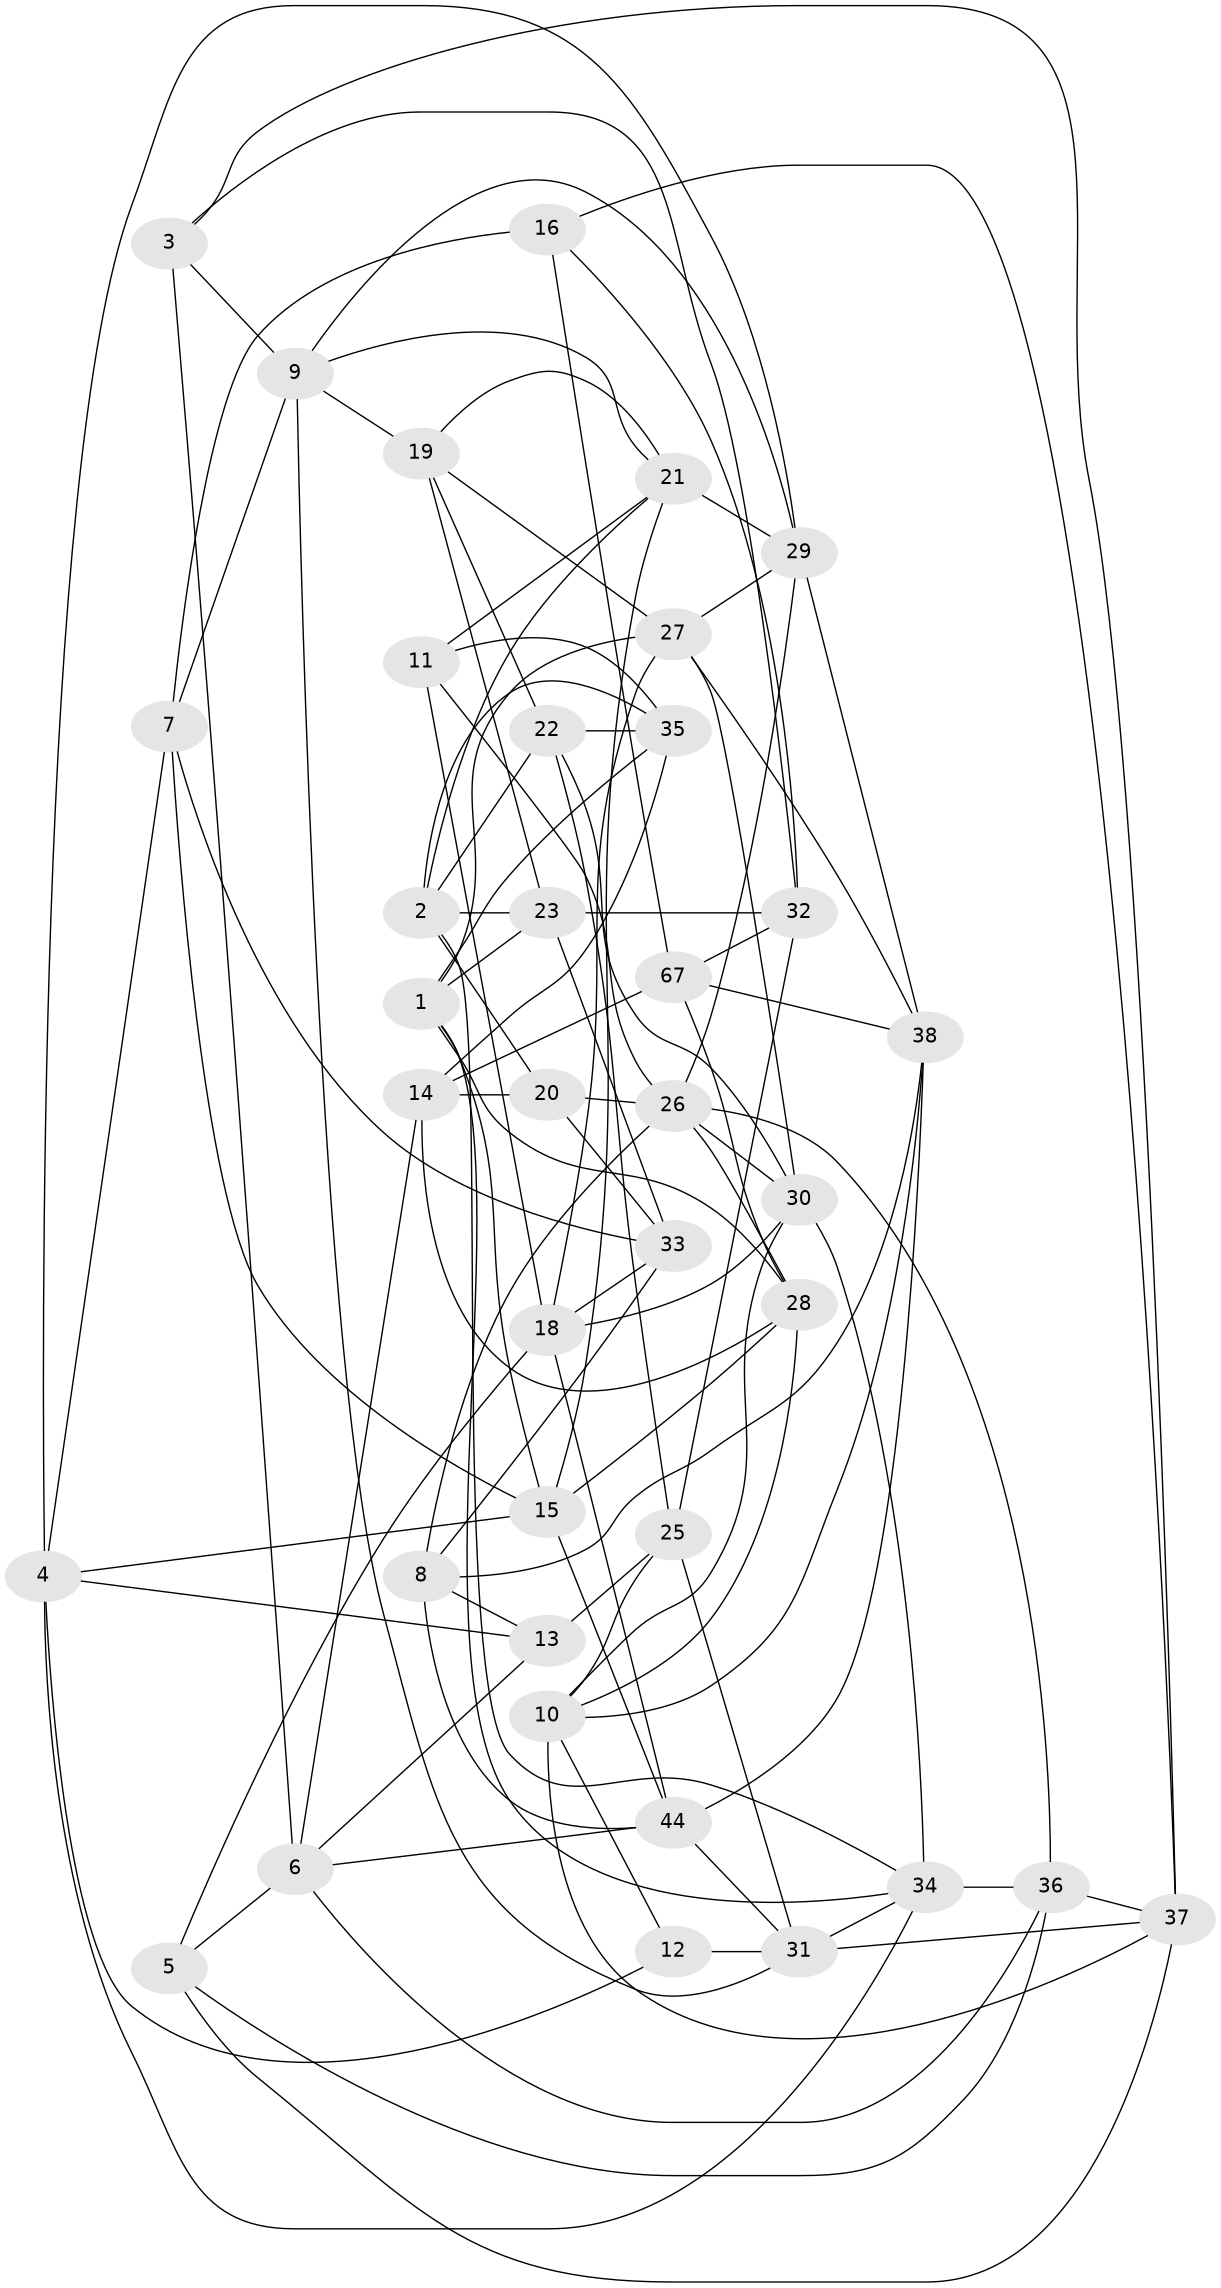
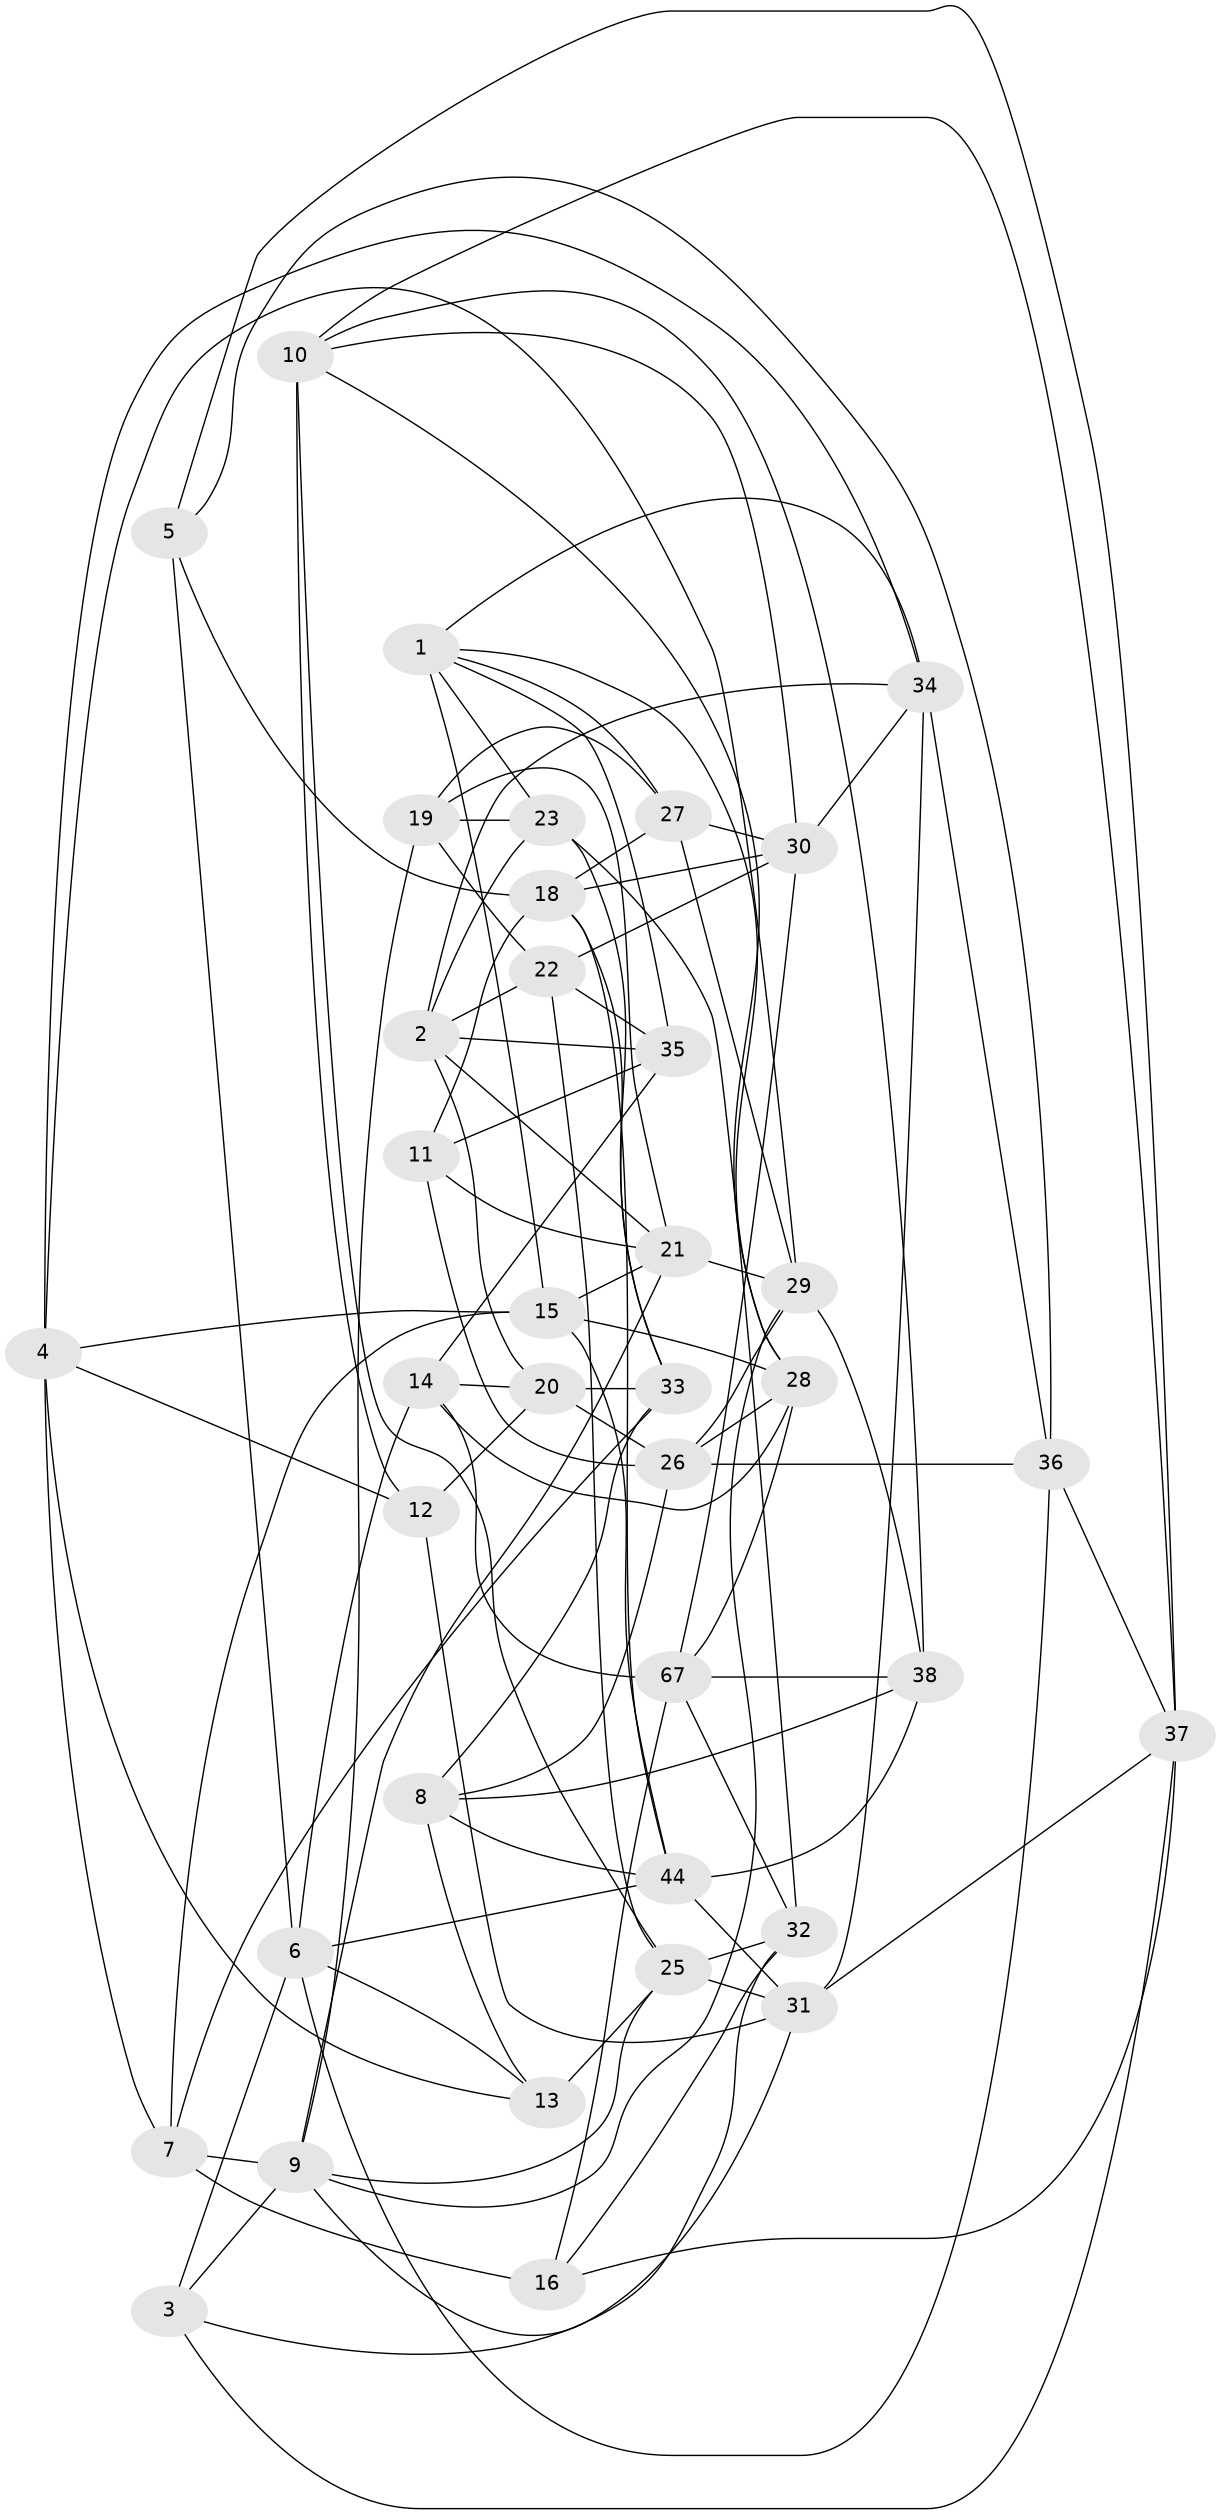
(809, 830) -> none
(723, 1143) -> (753, 1226)
none -> (493, 1442)
none -> (544, 2163)
